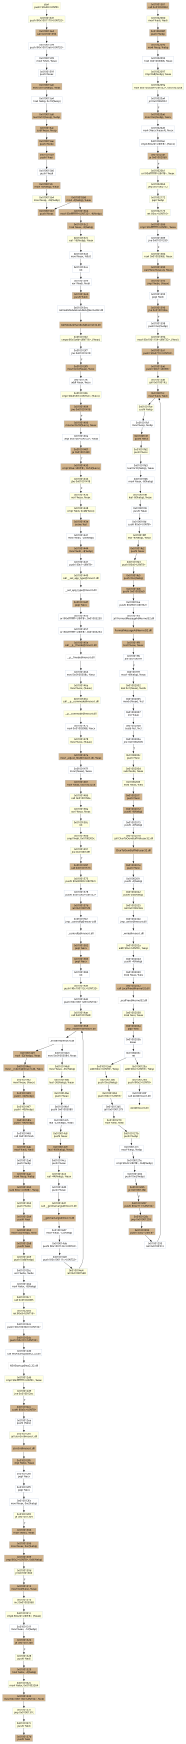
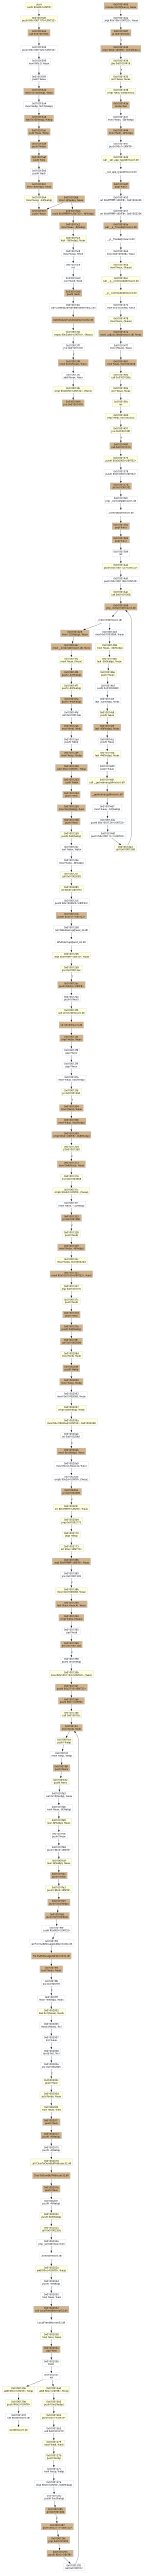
(81, 415) -> none
(24, 1205) -> (71, 781)
none -> (71, 1328)
